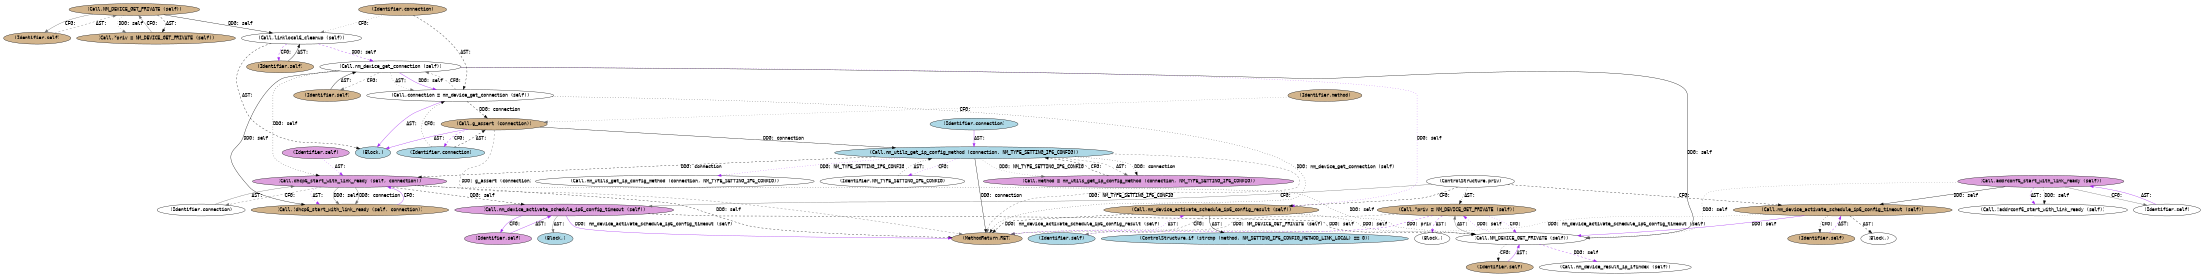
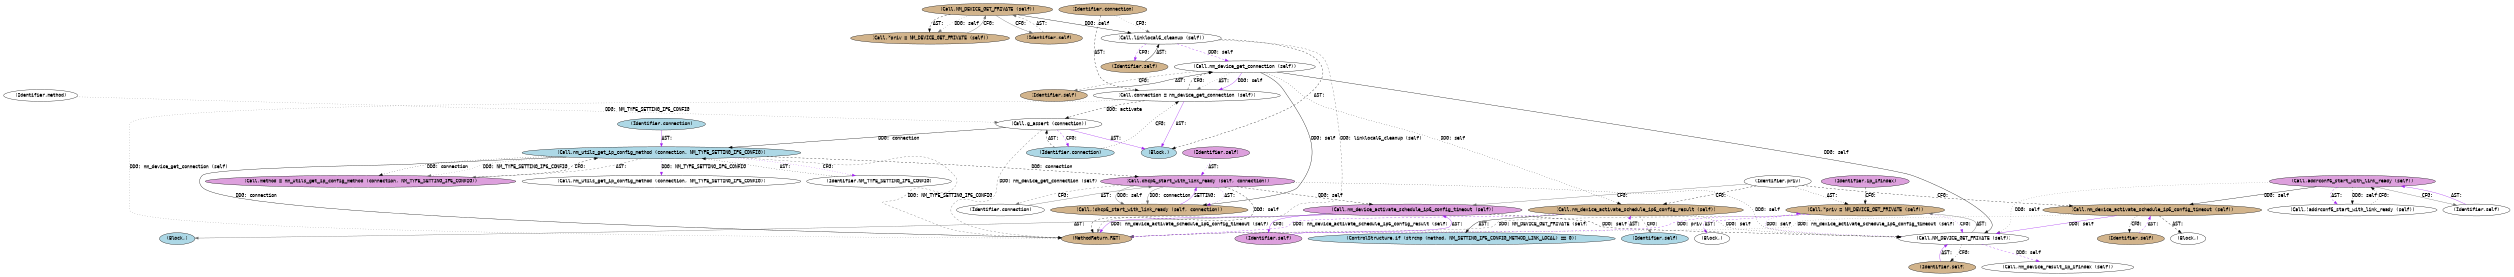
(444, 79) -> (1195, 78)
(1281, 80) -> (1439, 140)
(1325, 95) -> (41, 95)
(500, 110) -> (1124, 110)
(966, 110) -> (647, 110)
(273, 114) -> none
(1100, 123) -> (130, 135)
(494, 124) -> (1049, 124)
(497, 181) -> (1049, 181)
(1470, 181) -> (1778, 181)
none -> (1865, 181)
(410, 196) -> (1206, 196)
none -> (1339, 197)
none -> (2378, 198)
(1038, 219) -> (1347, 219)
